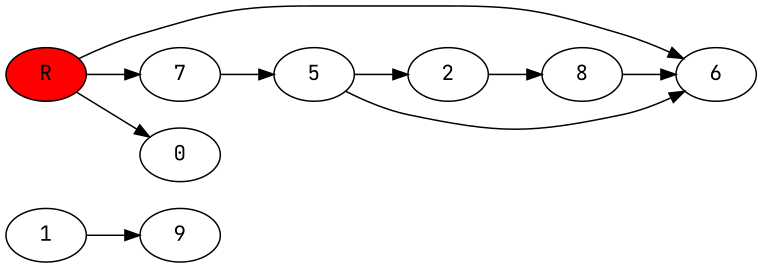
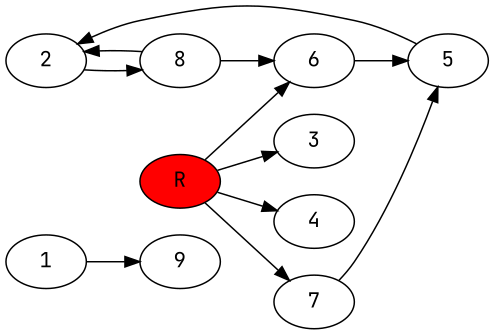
none -> (121, 51)
(508, 129) -> (374, 61)
none -> (314, 141)
(180, 155) -> (314, 222)
